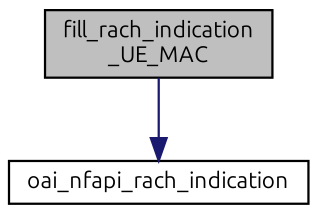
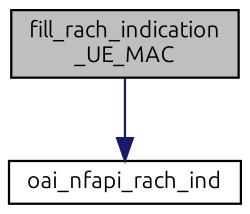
(159, 182) -> (125, 182)
